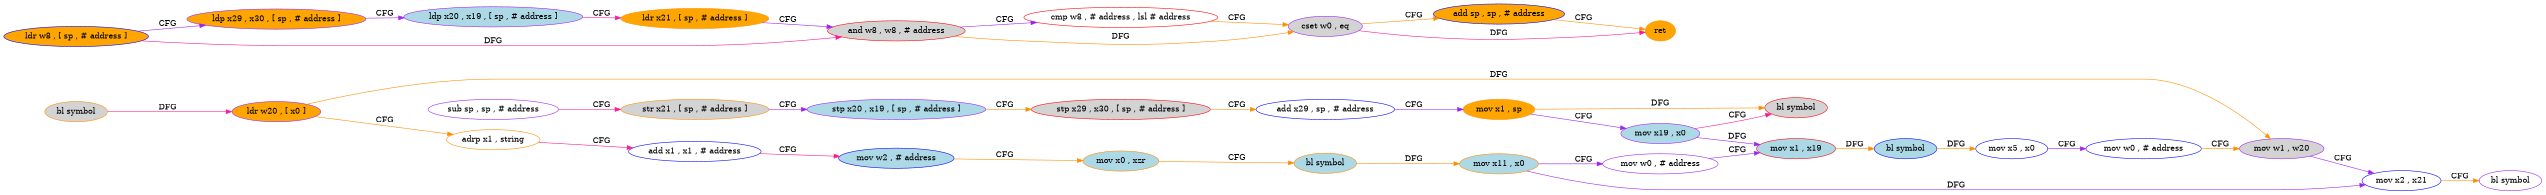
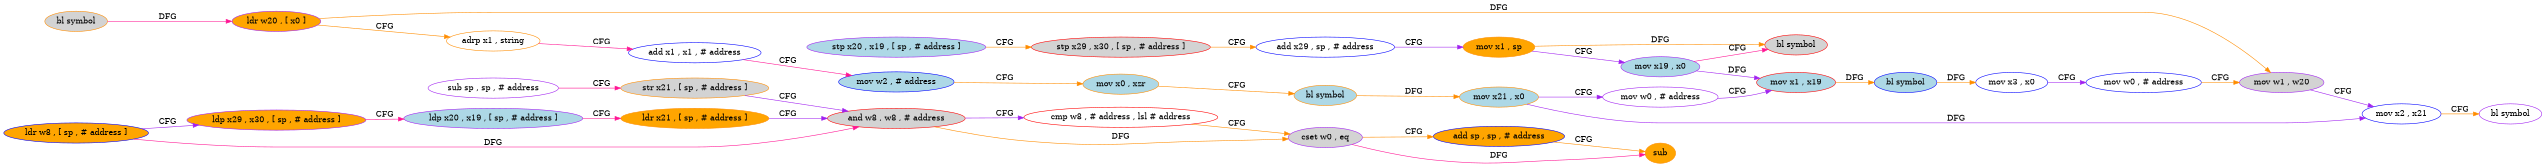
(382, 18) -> (382, 119)
(1660, 31) -> (1660, 153)
(785, 109) -> (794, 103)
(2012, 149) -> (2012, 82)
(1499, 164) -> (1499, 97)
